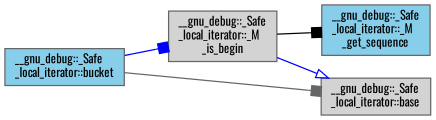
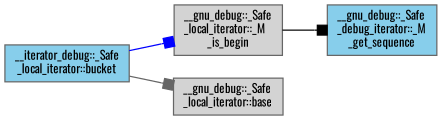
(376, 30) -> (382, 30)
(297, 66) -> none
(65, 67) -> (67, 63)
